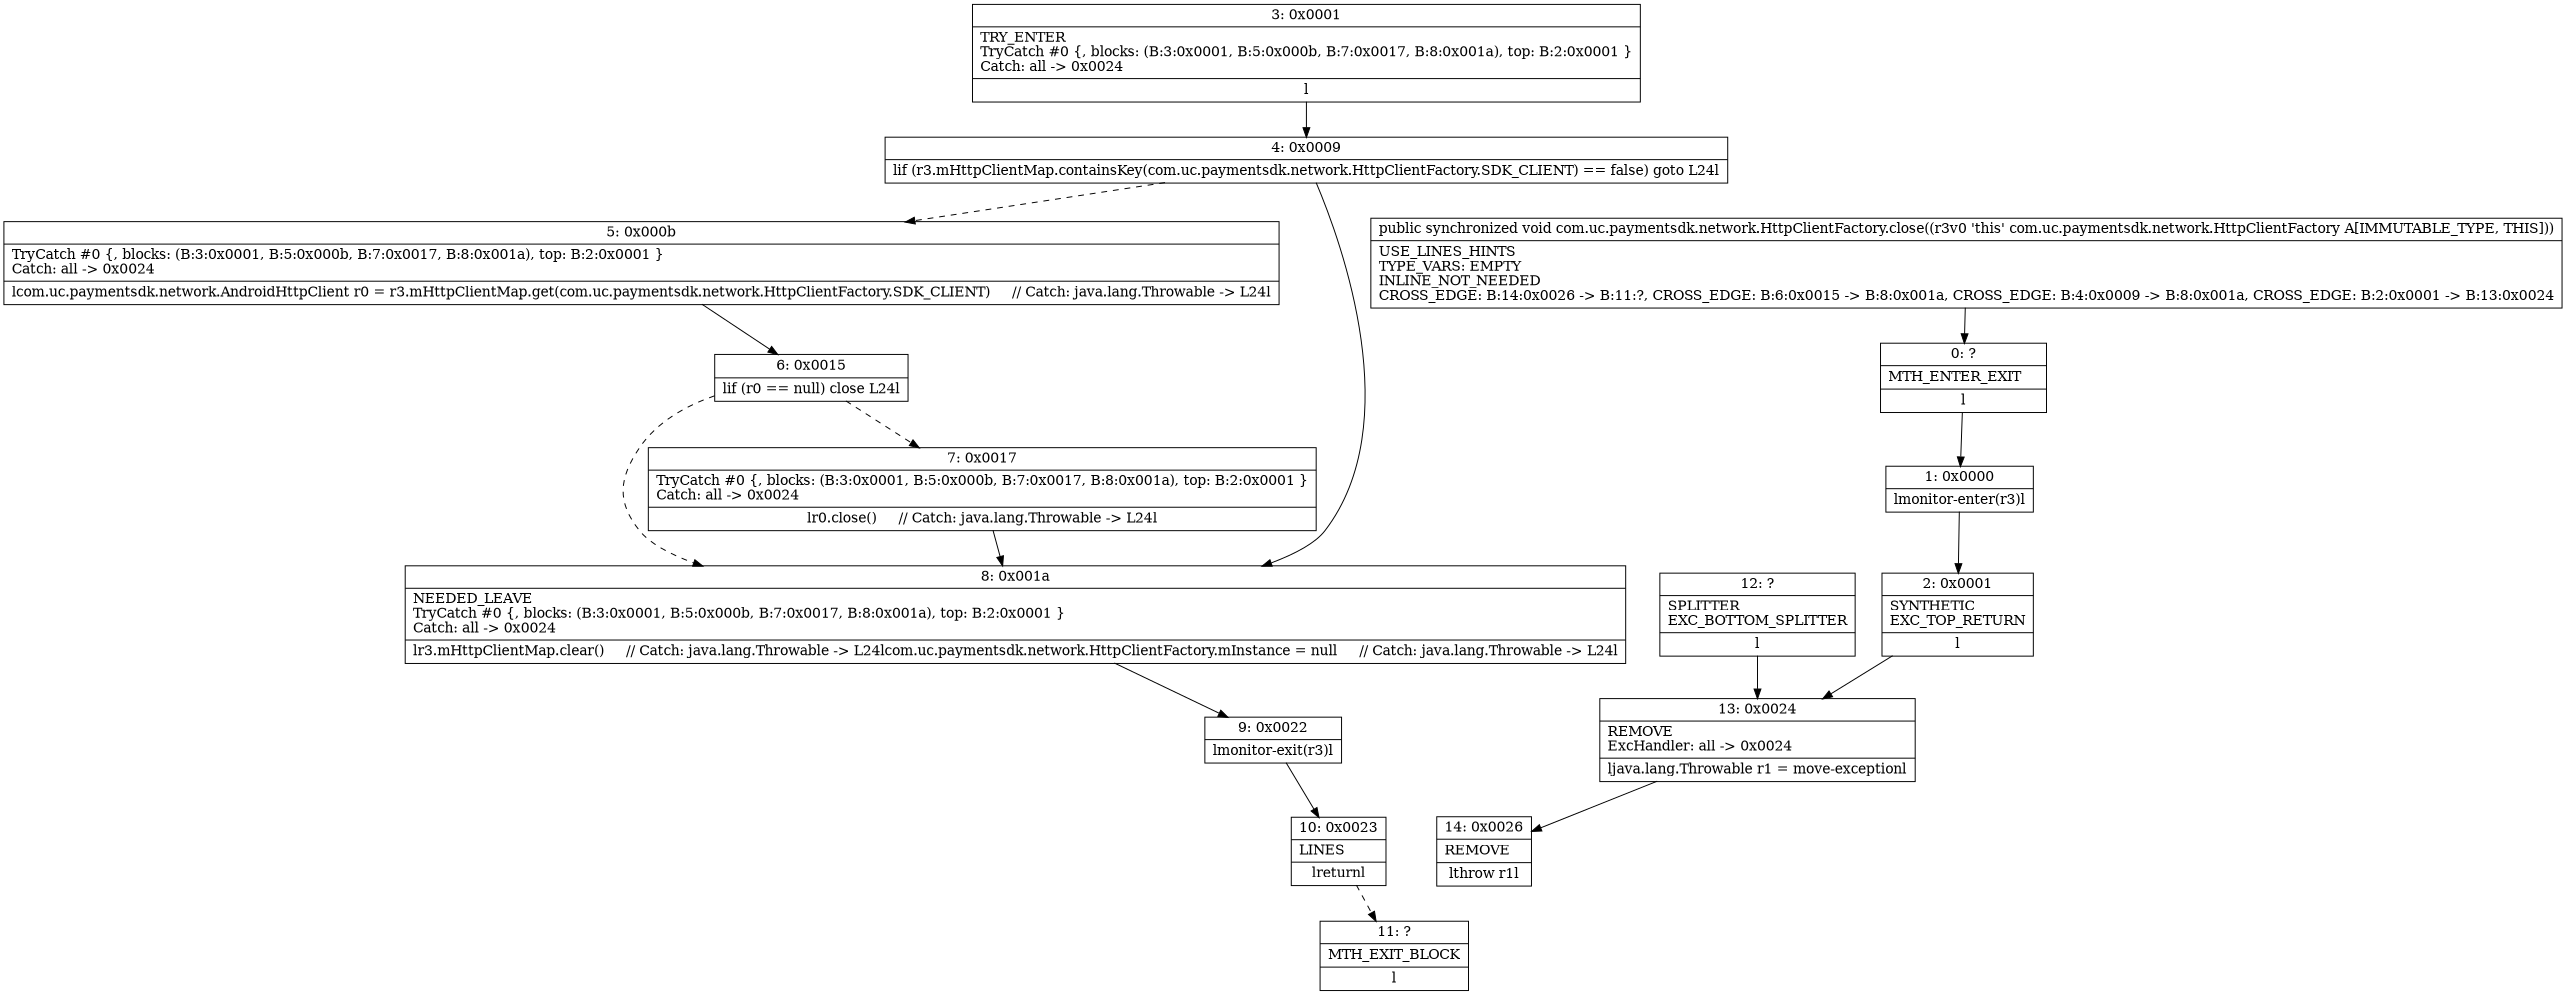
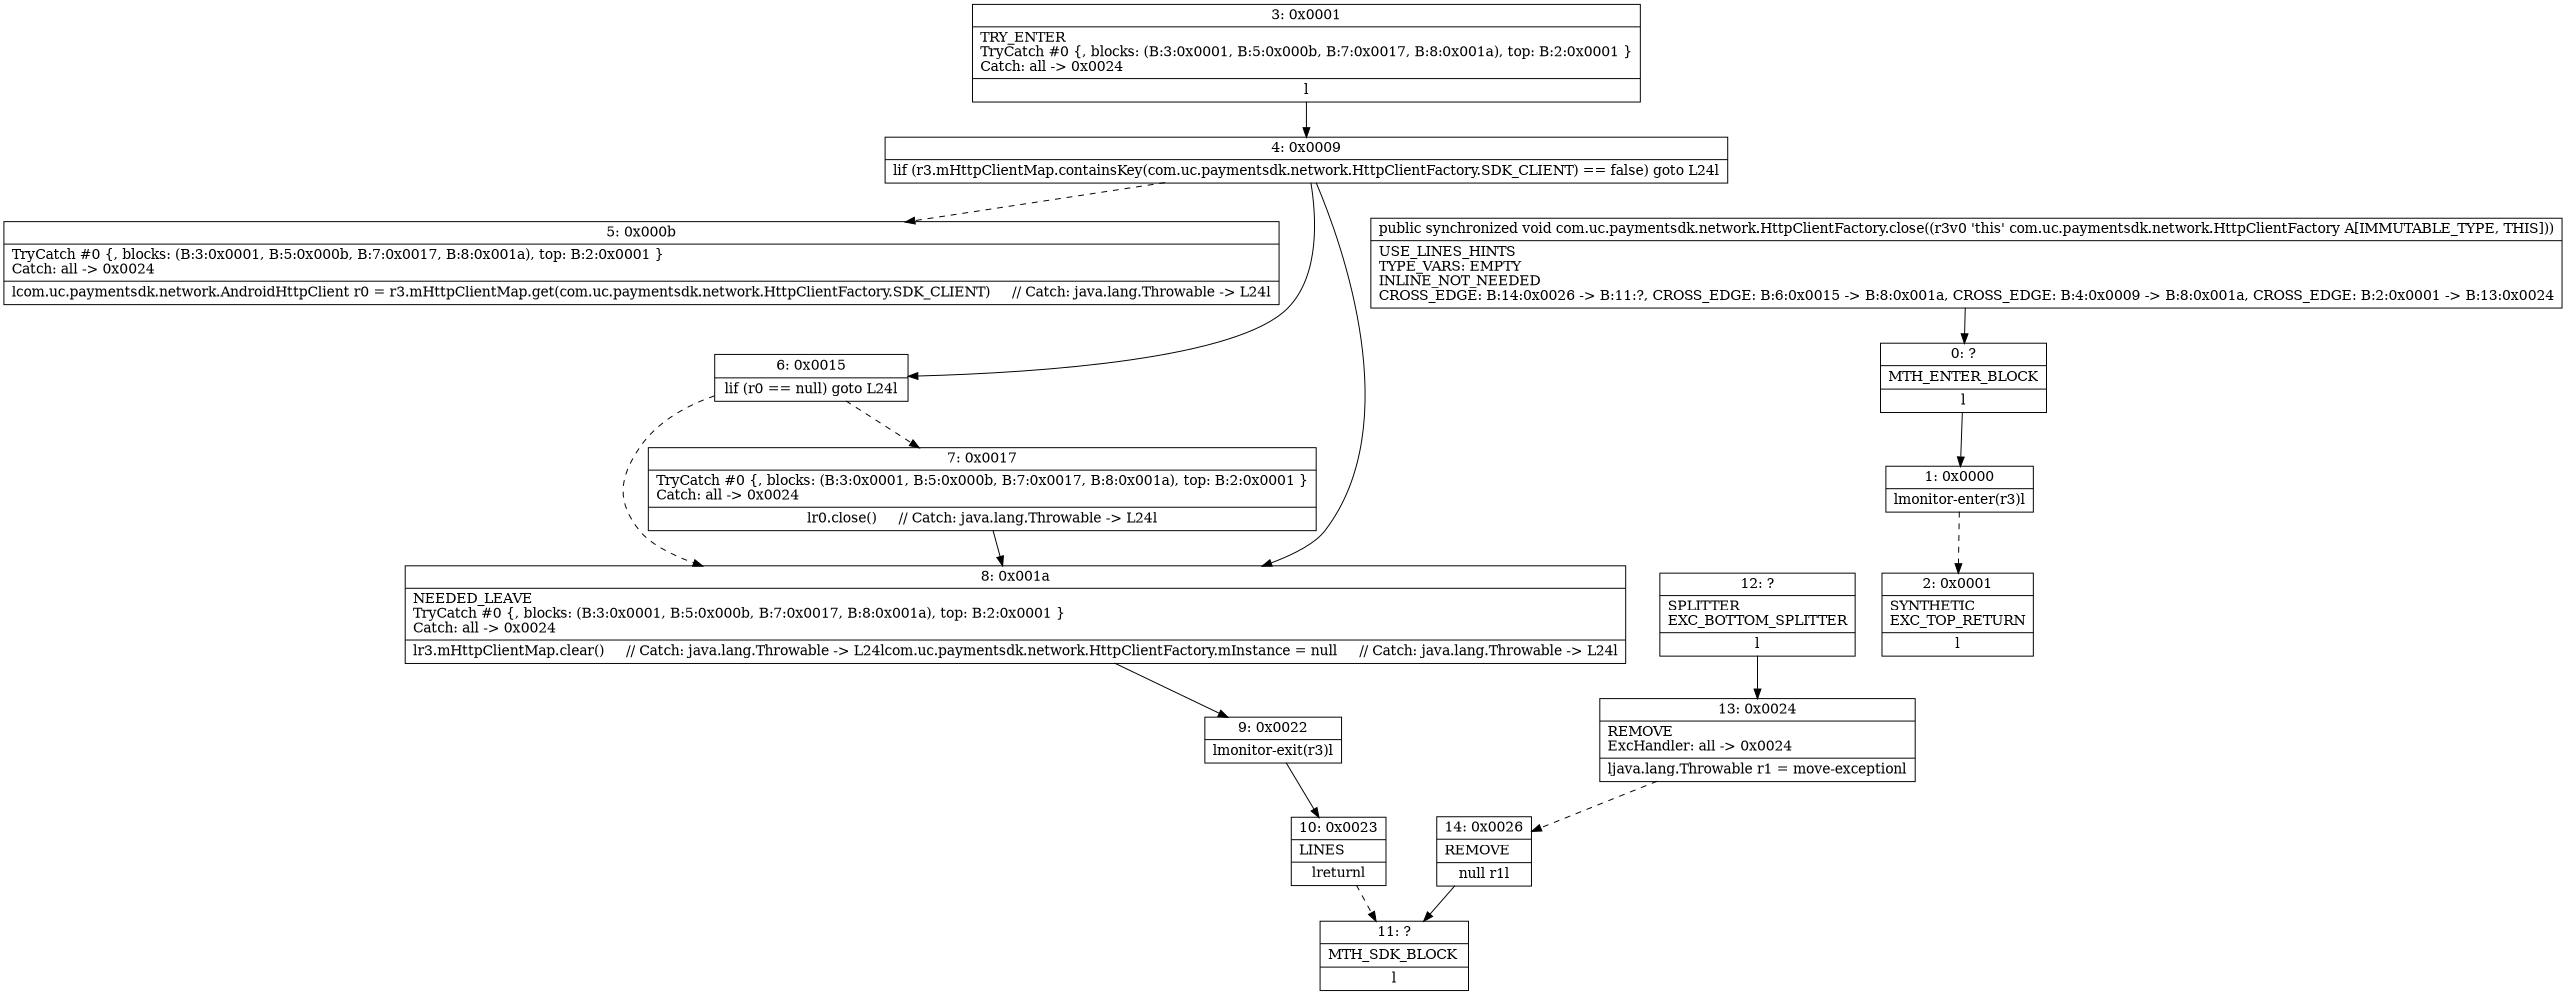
(736, 327) -> (1173, 353)
(1955, 377) -> (1964, 377)
(811, 389) -> (811, 389)
(1959, 538) -> (1959, 538)
(1862, 675) -> none
(1599, 804) -> (1599, 804)
(1484, 874) -> (1484, 874)
none -> (1443, 900)
(1394, 955) -> (1393, 955)
